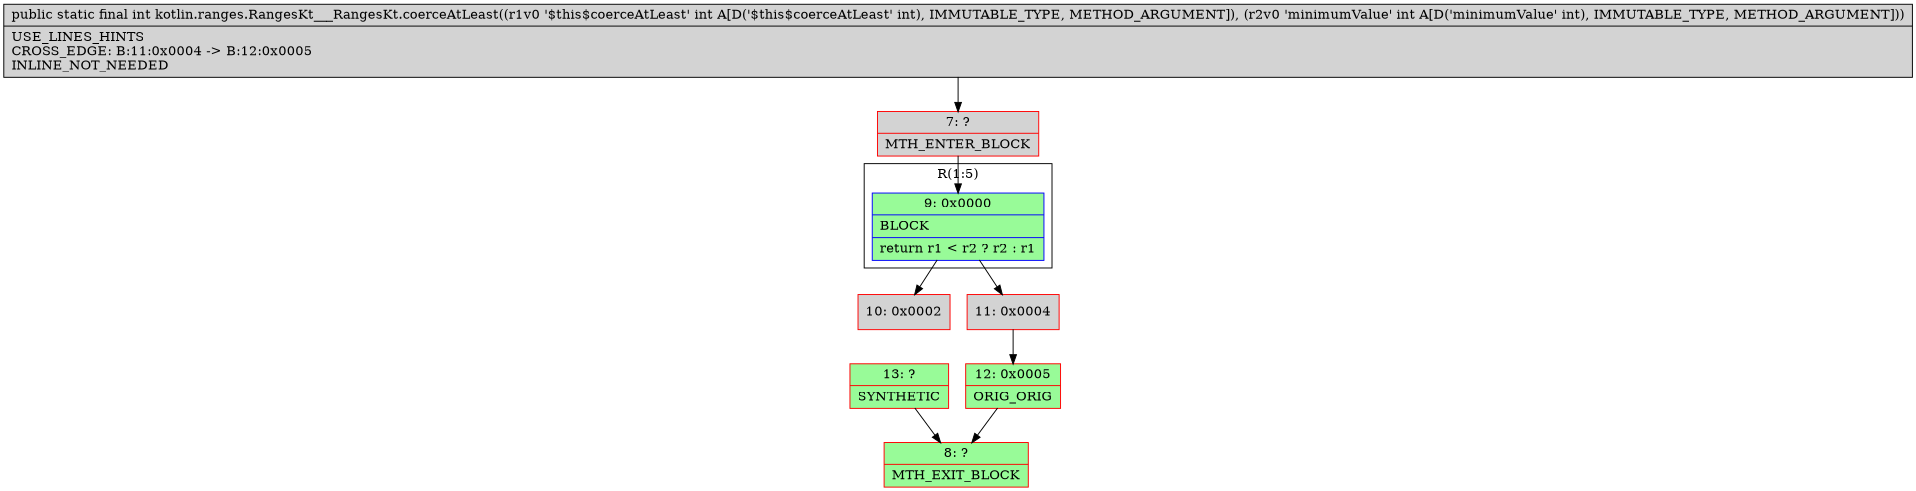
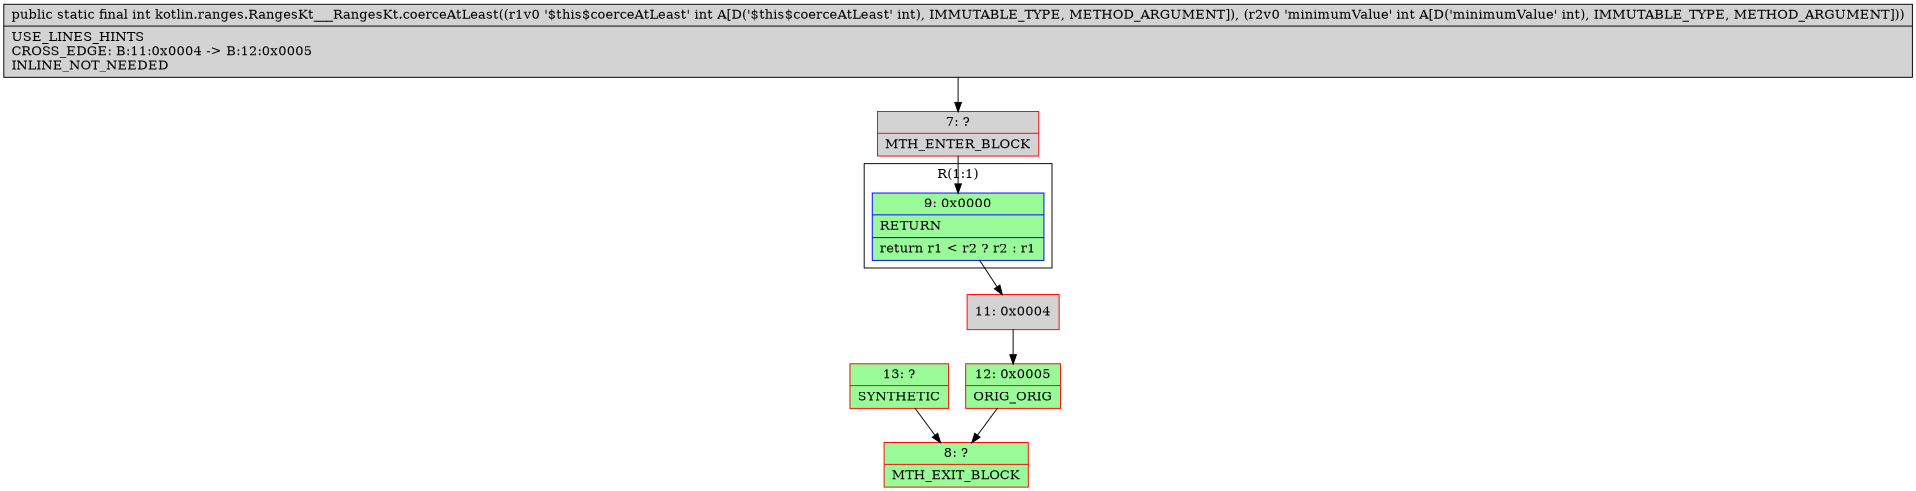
(958, 175) -> (958, 175)
(905, 226) -> (911, 226)
(904, 312) -> none
